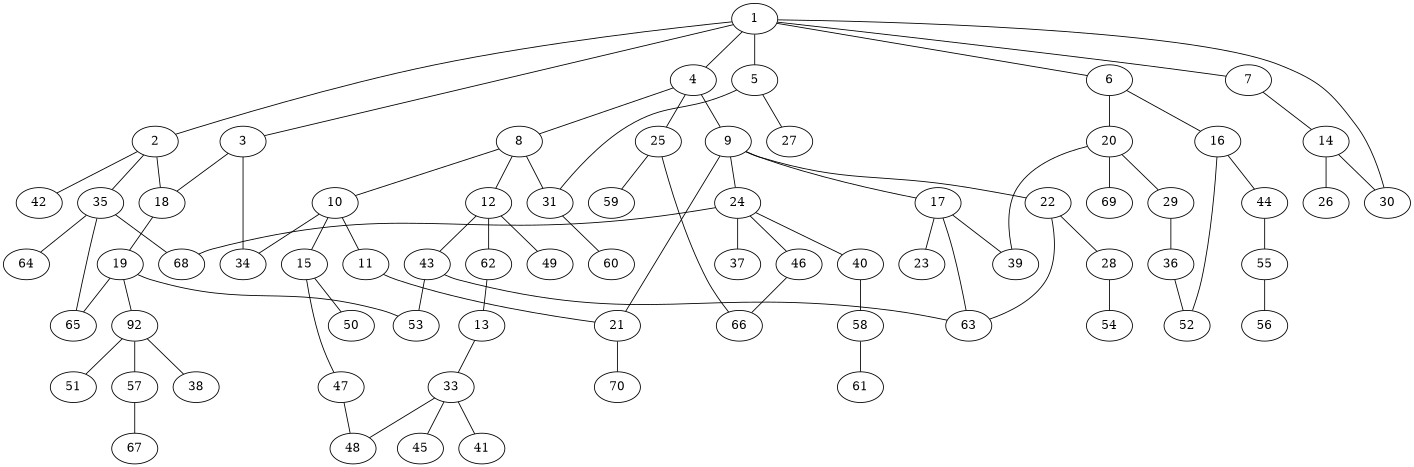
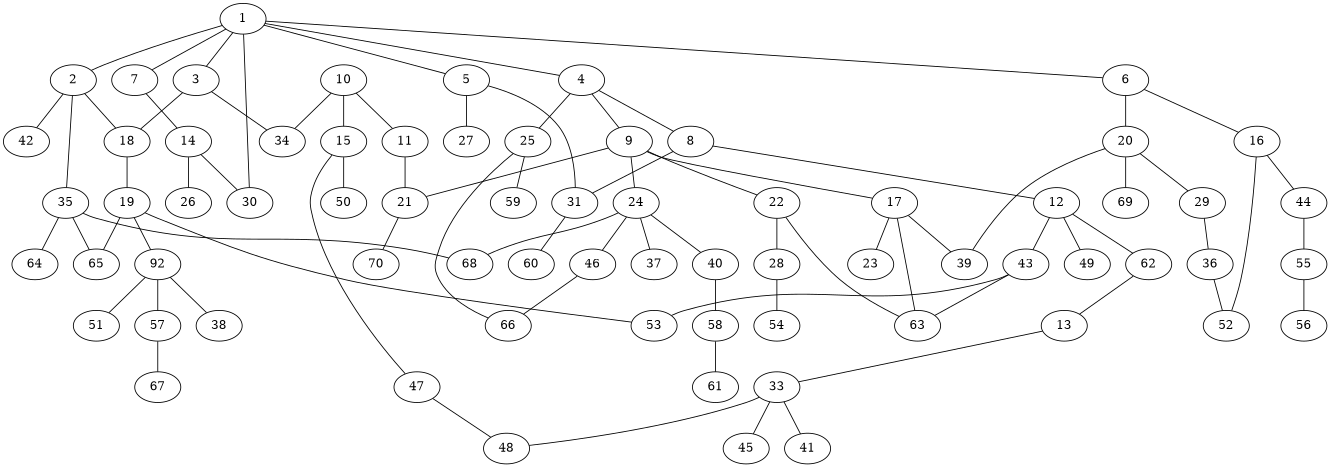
(427, 172) -> none
